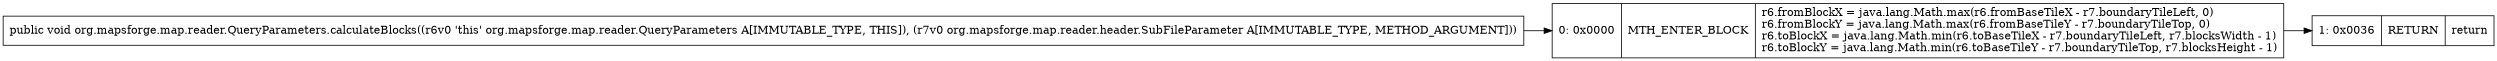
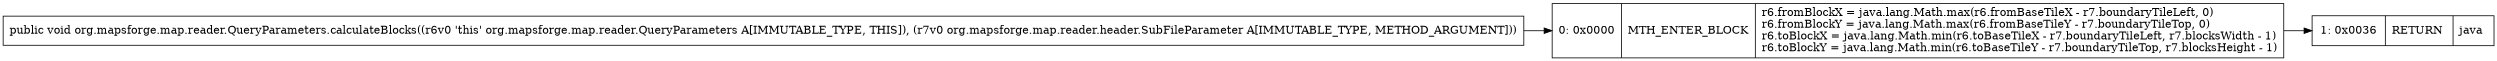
(2470, 30) -> (2471, 30)
